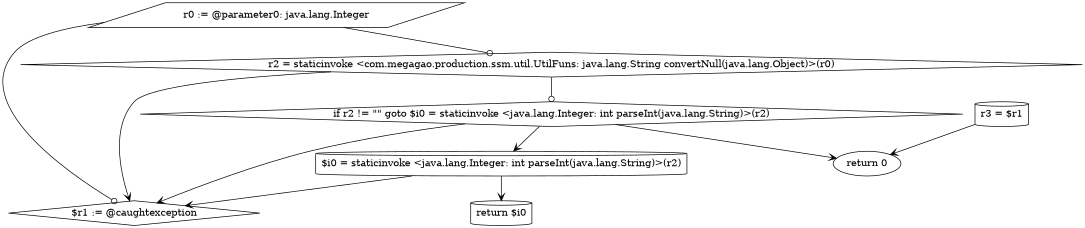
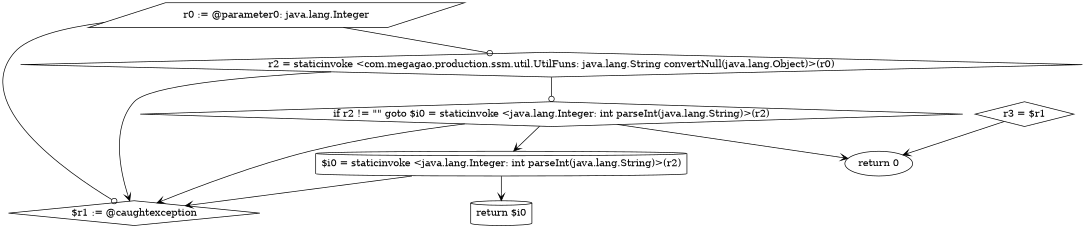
(1002, 114) -> (1025, 114)
